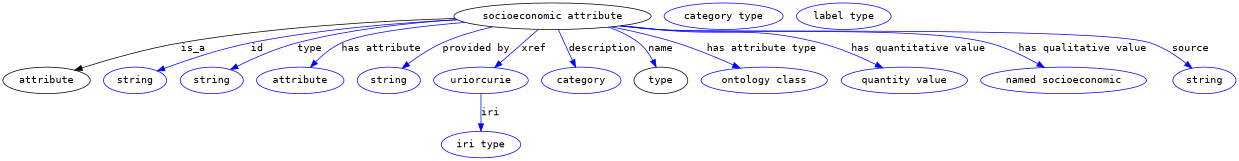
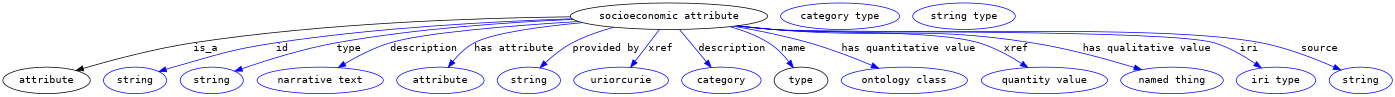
(844, 16) -> (964, 16)
(762, 48) -> (909, 48)
(918, 48) -> (1016, 48)
none -> (320, 80)
(1064, 80) -> (1172, 80)
(481, 109) -> (998, 32)
